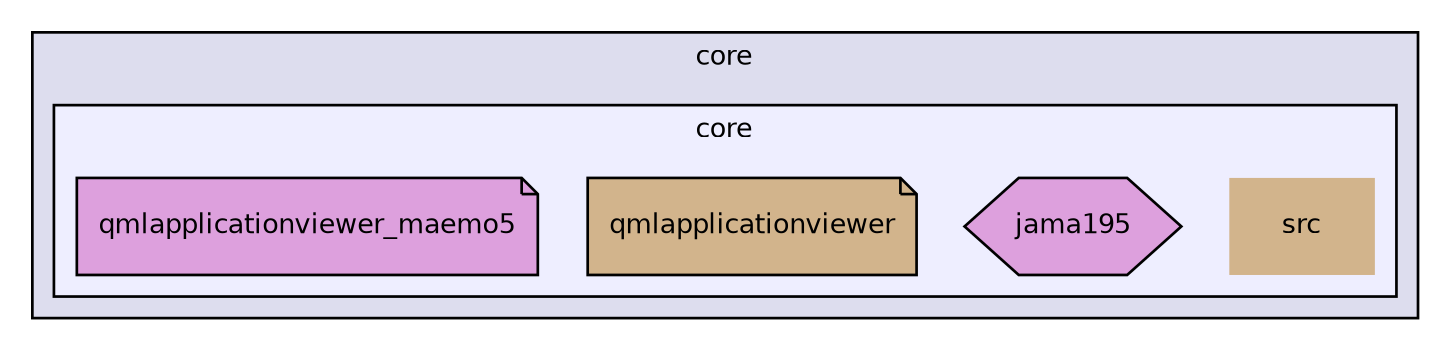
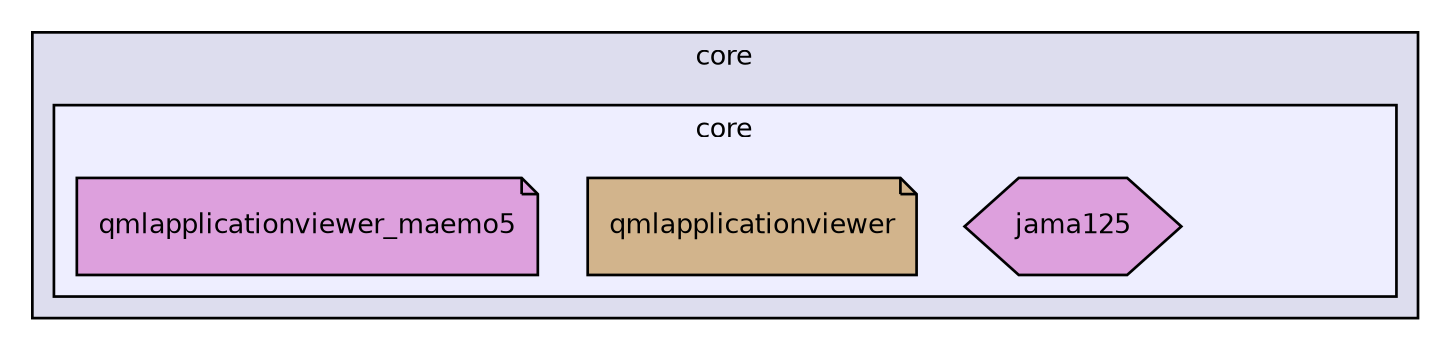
(1073, 226) -> (1073, 226)
(1302, 226) -> none
